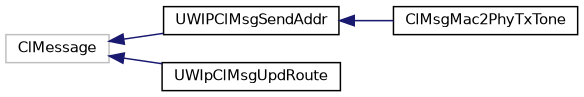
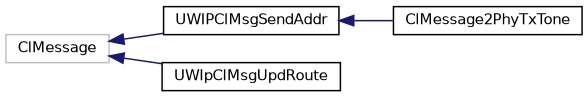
(486, 21) -> (488, 21)
